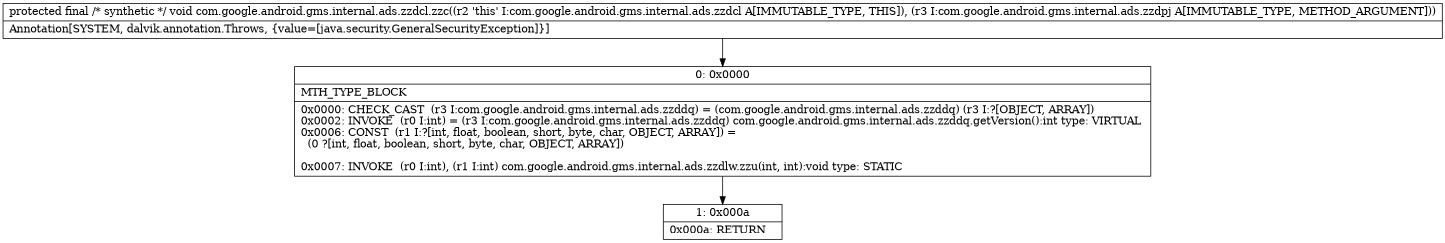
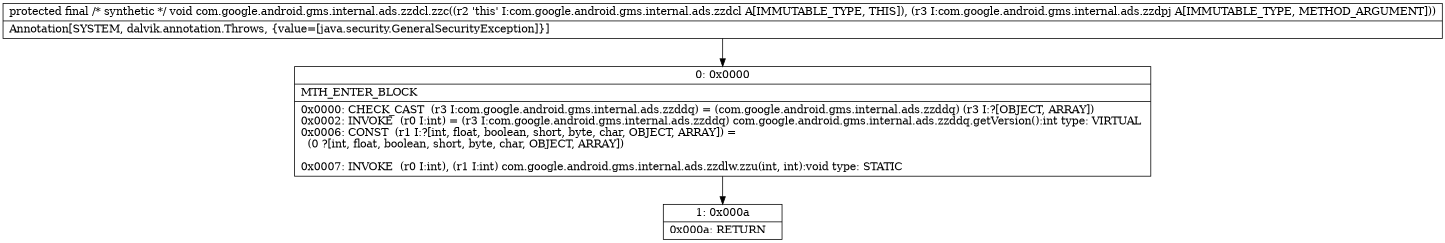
(354, 92) -> (359, 92)
